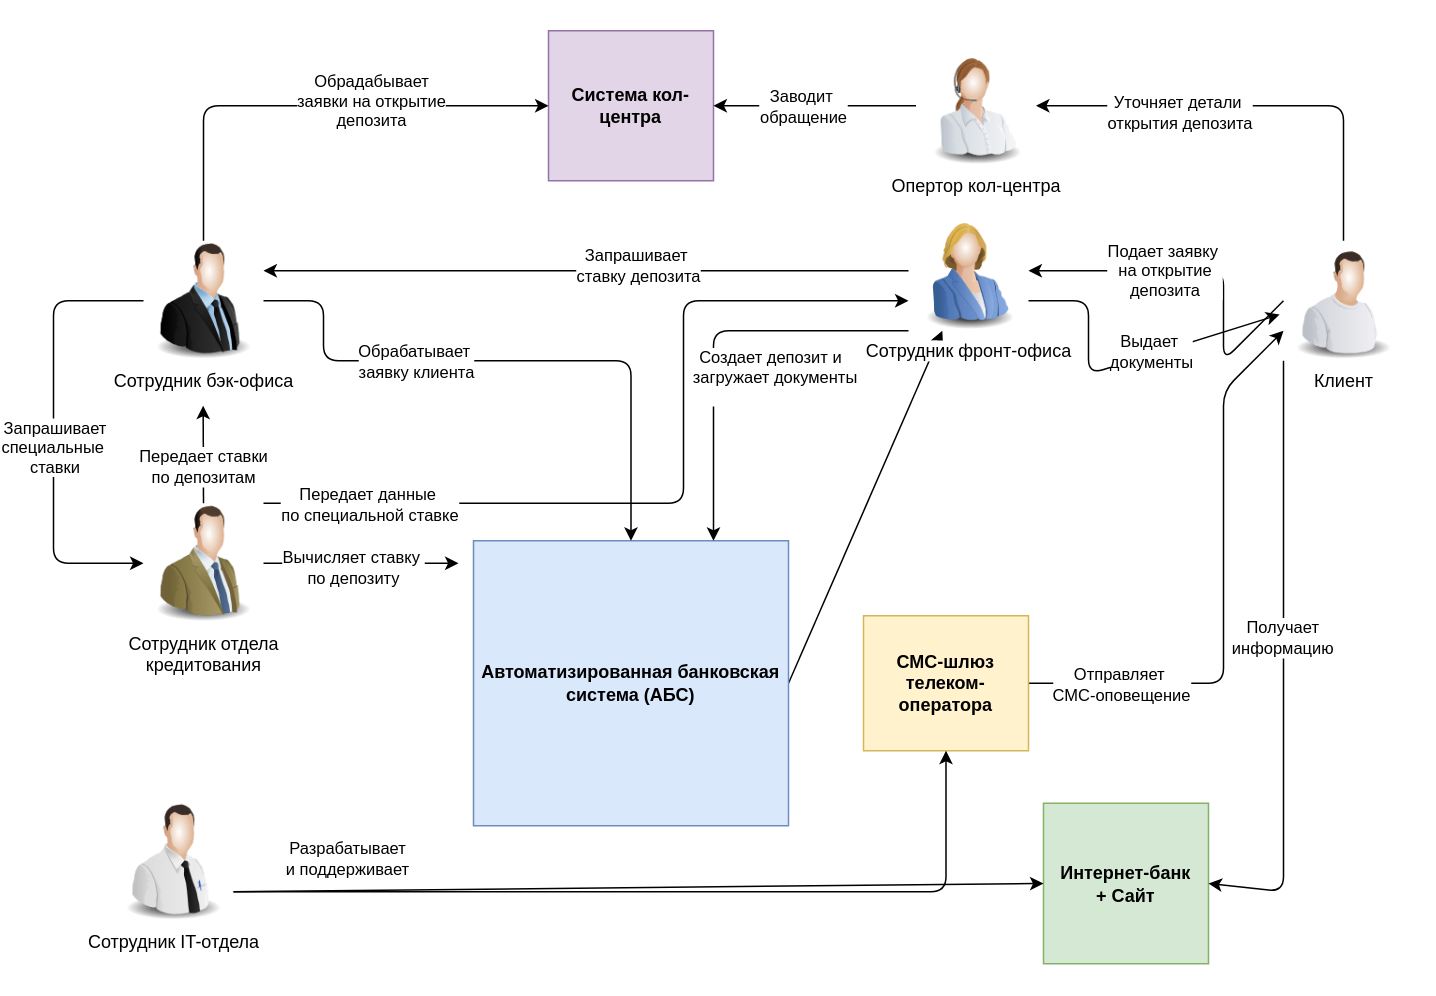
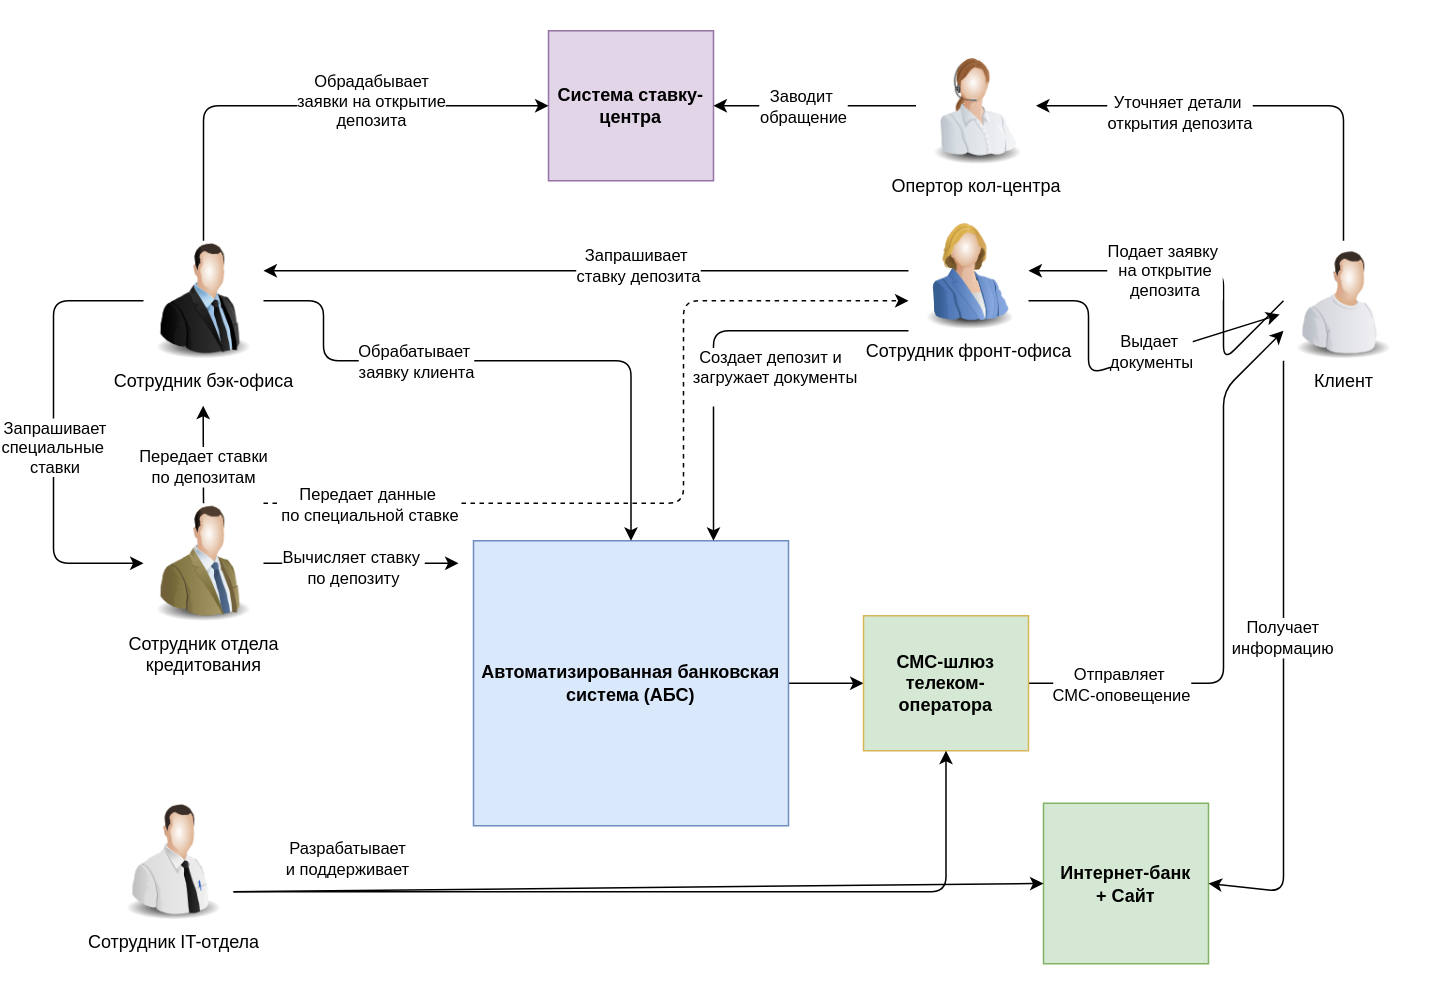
(631, 106) -> (631, 106)
(683, 408) -> (683, 408)
(859, 522) -> (820, 683)
(946, 683) -> (946, 683)
